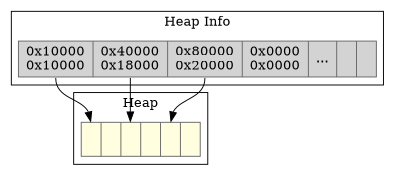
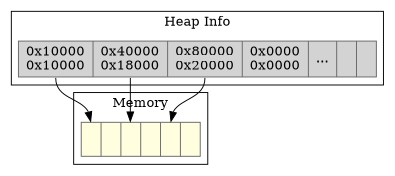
(141, 103) -> (141, 103)
